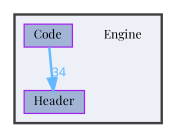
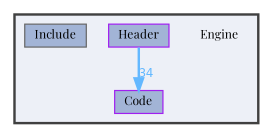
none -> (56, 36)
(51, 63) -> (139, 63)
